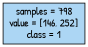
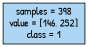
(44, 24) -> (44, 24)
